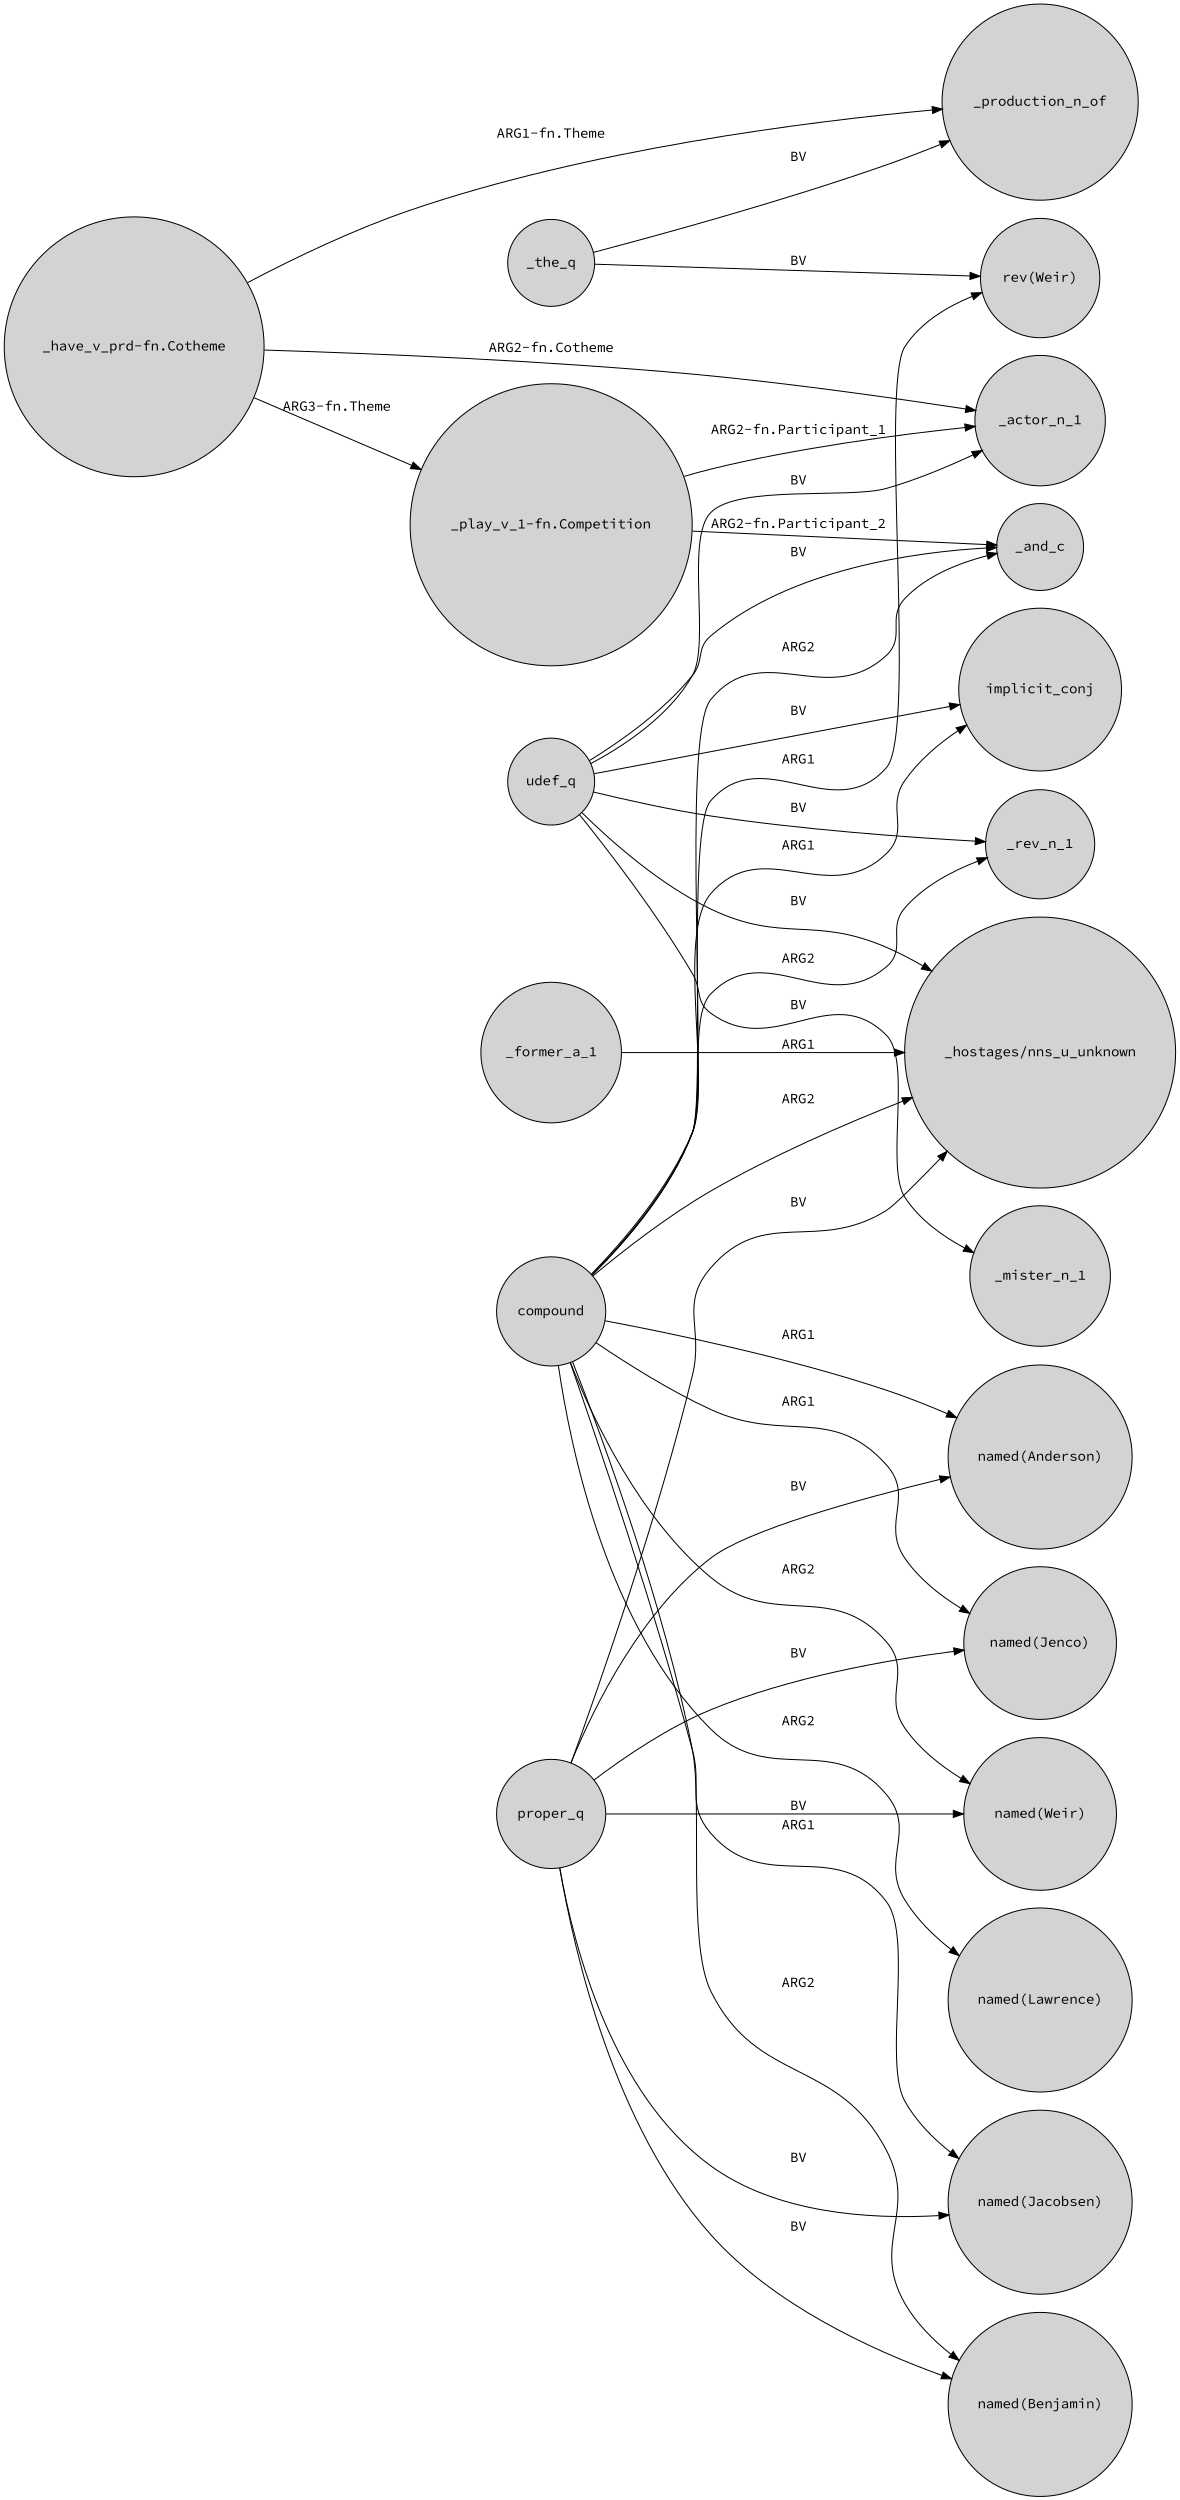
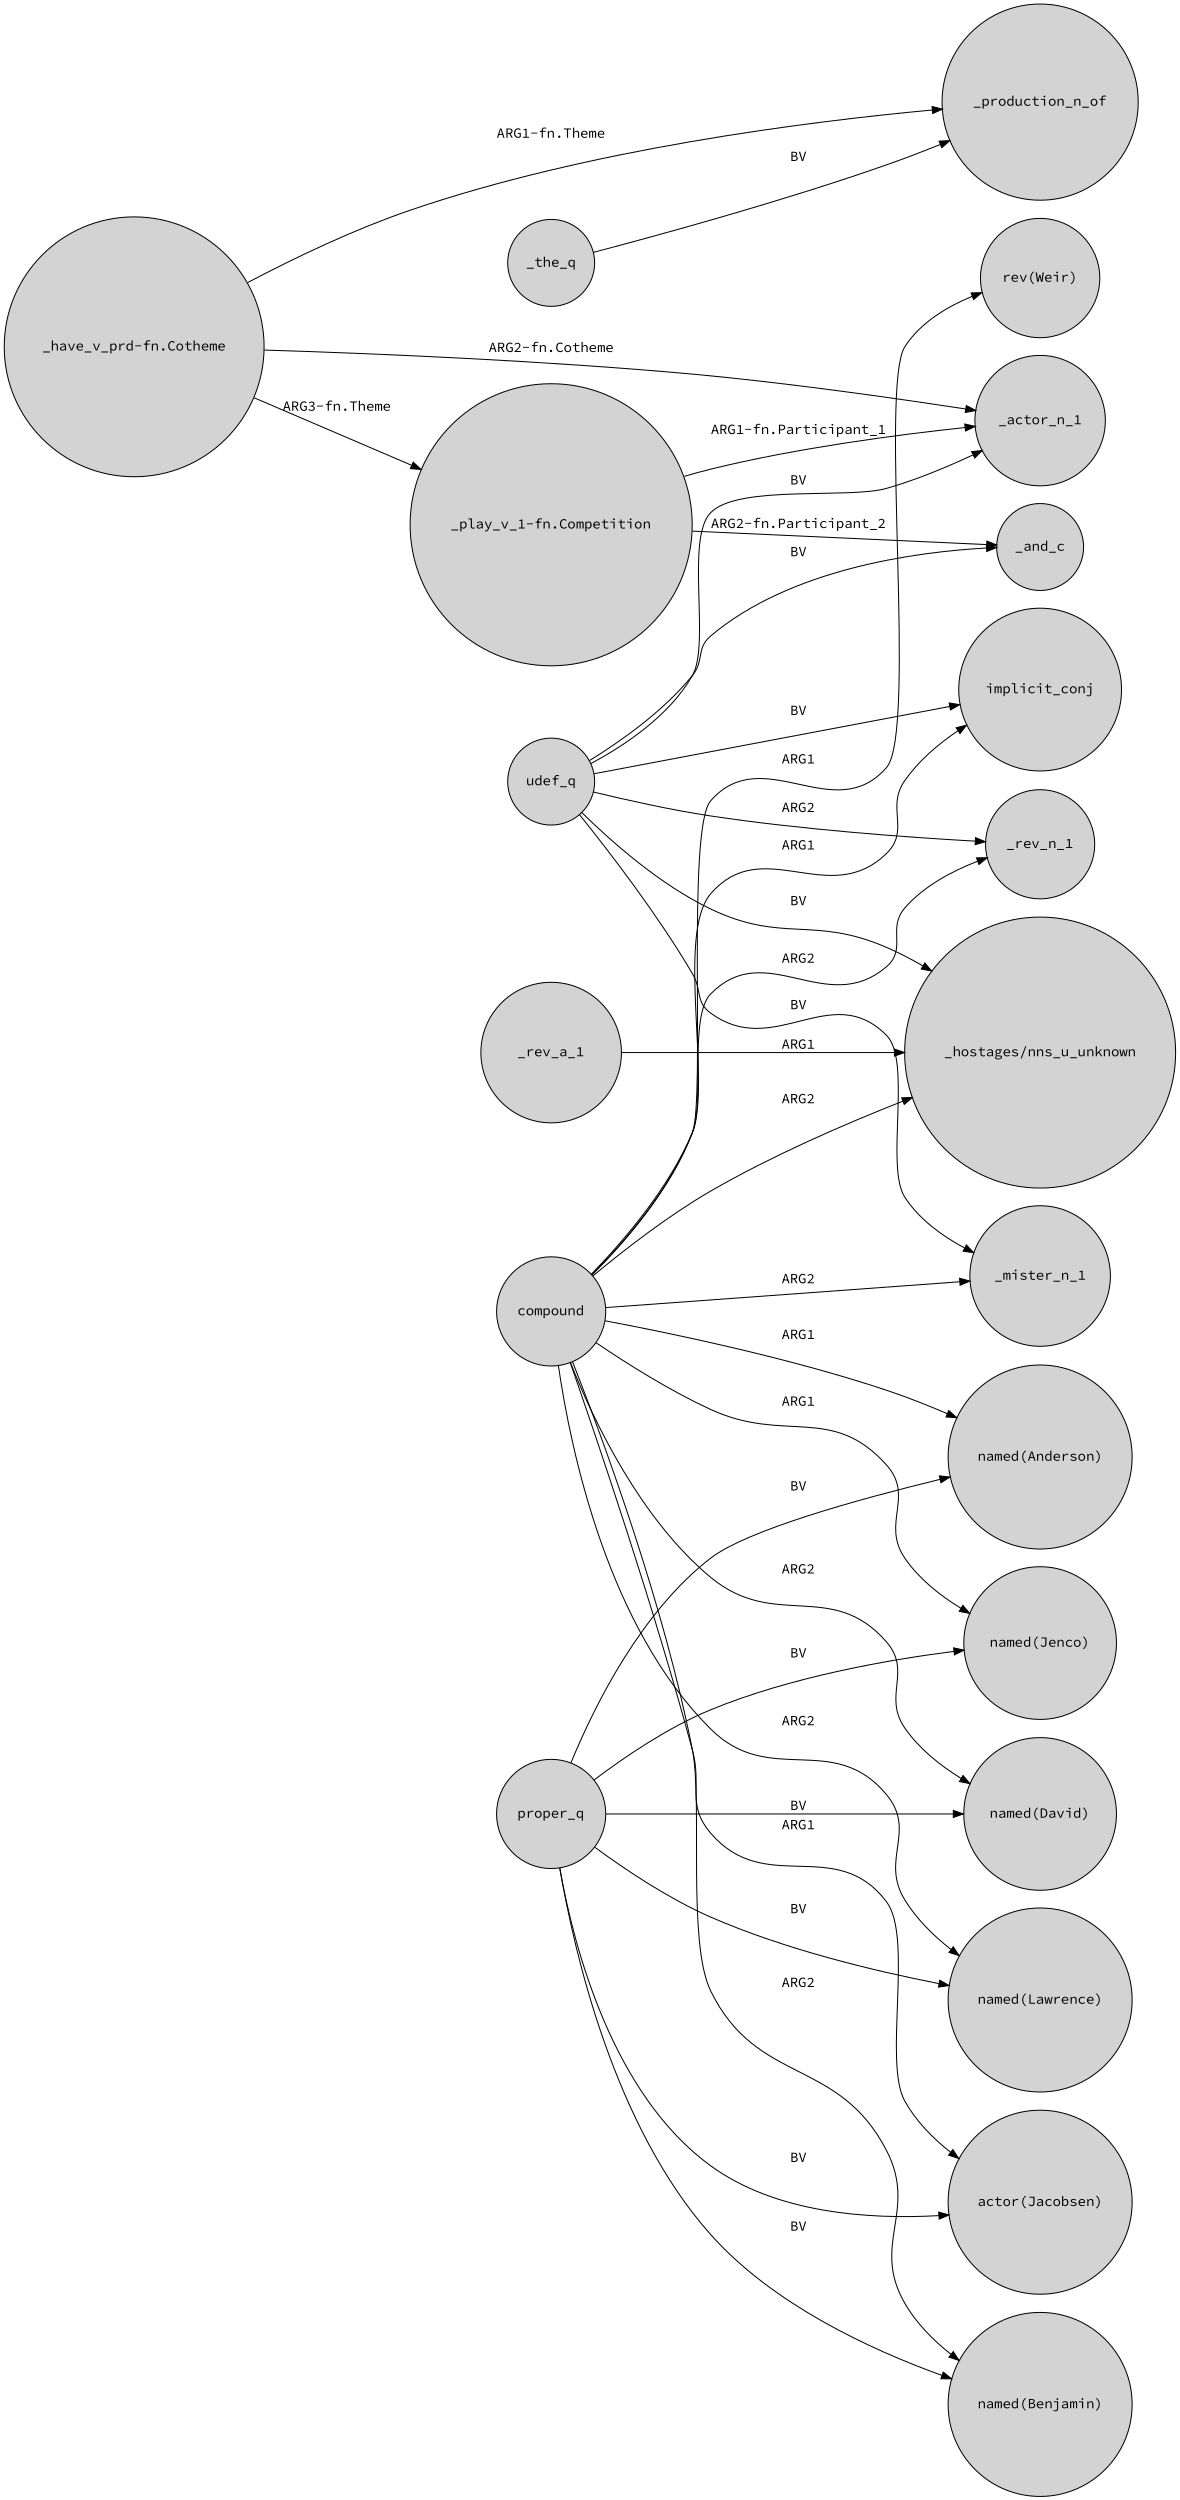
(782, 270) -> none
(799, 430) -> (799, 430)
(799, 808) -> (799, 808)
(696, 831) -> (783, 1295)
(551, 1053) -> (551, 1053)
(689, 1390) -> (758, 1936)
(1040, 1814) -> (1040, 1814)
(1040, 2202) -> (1040, 2202)
